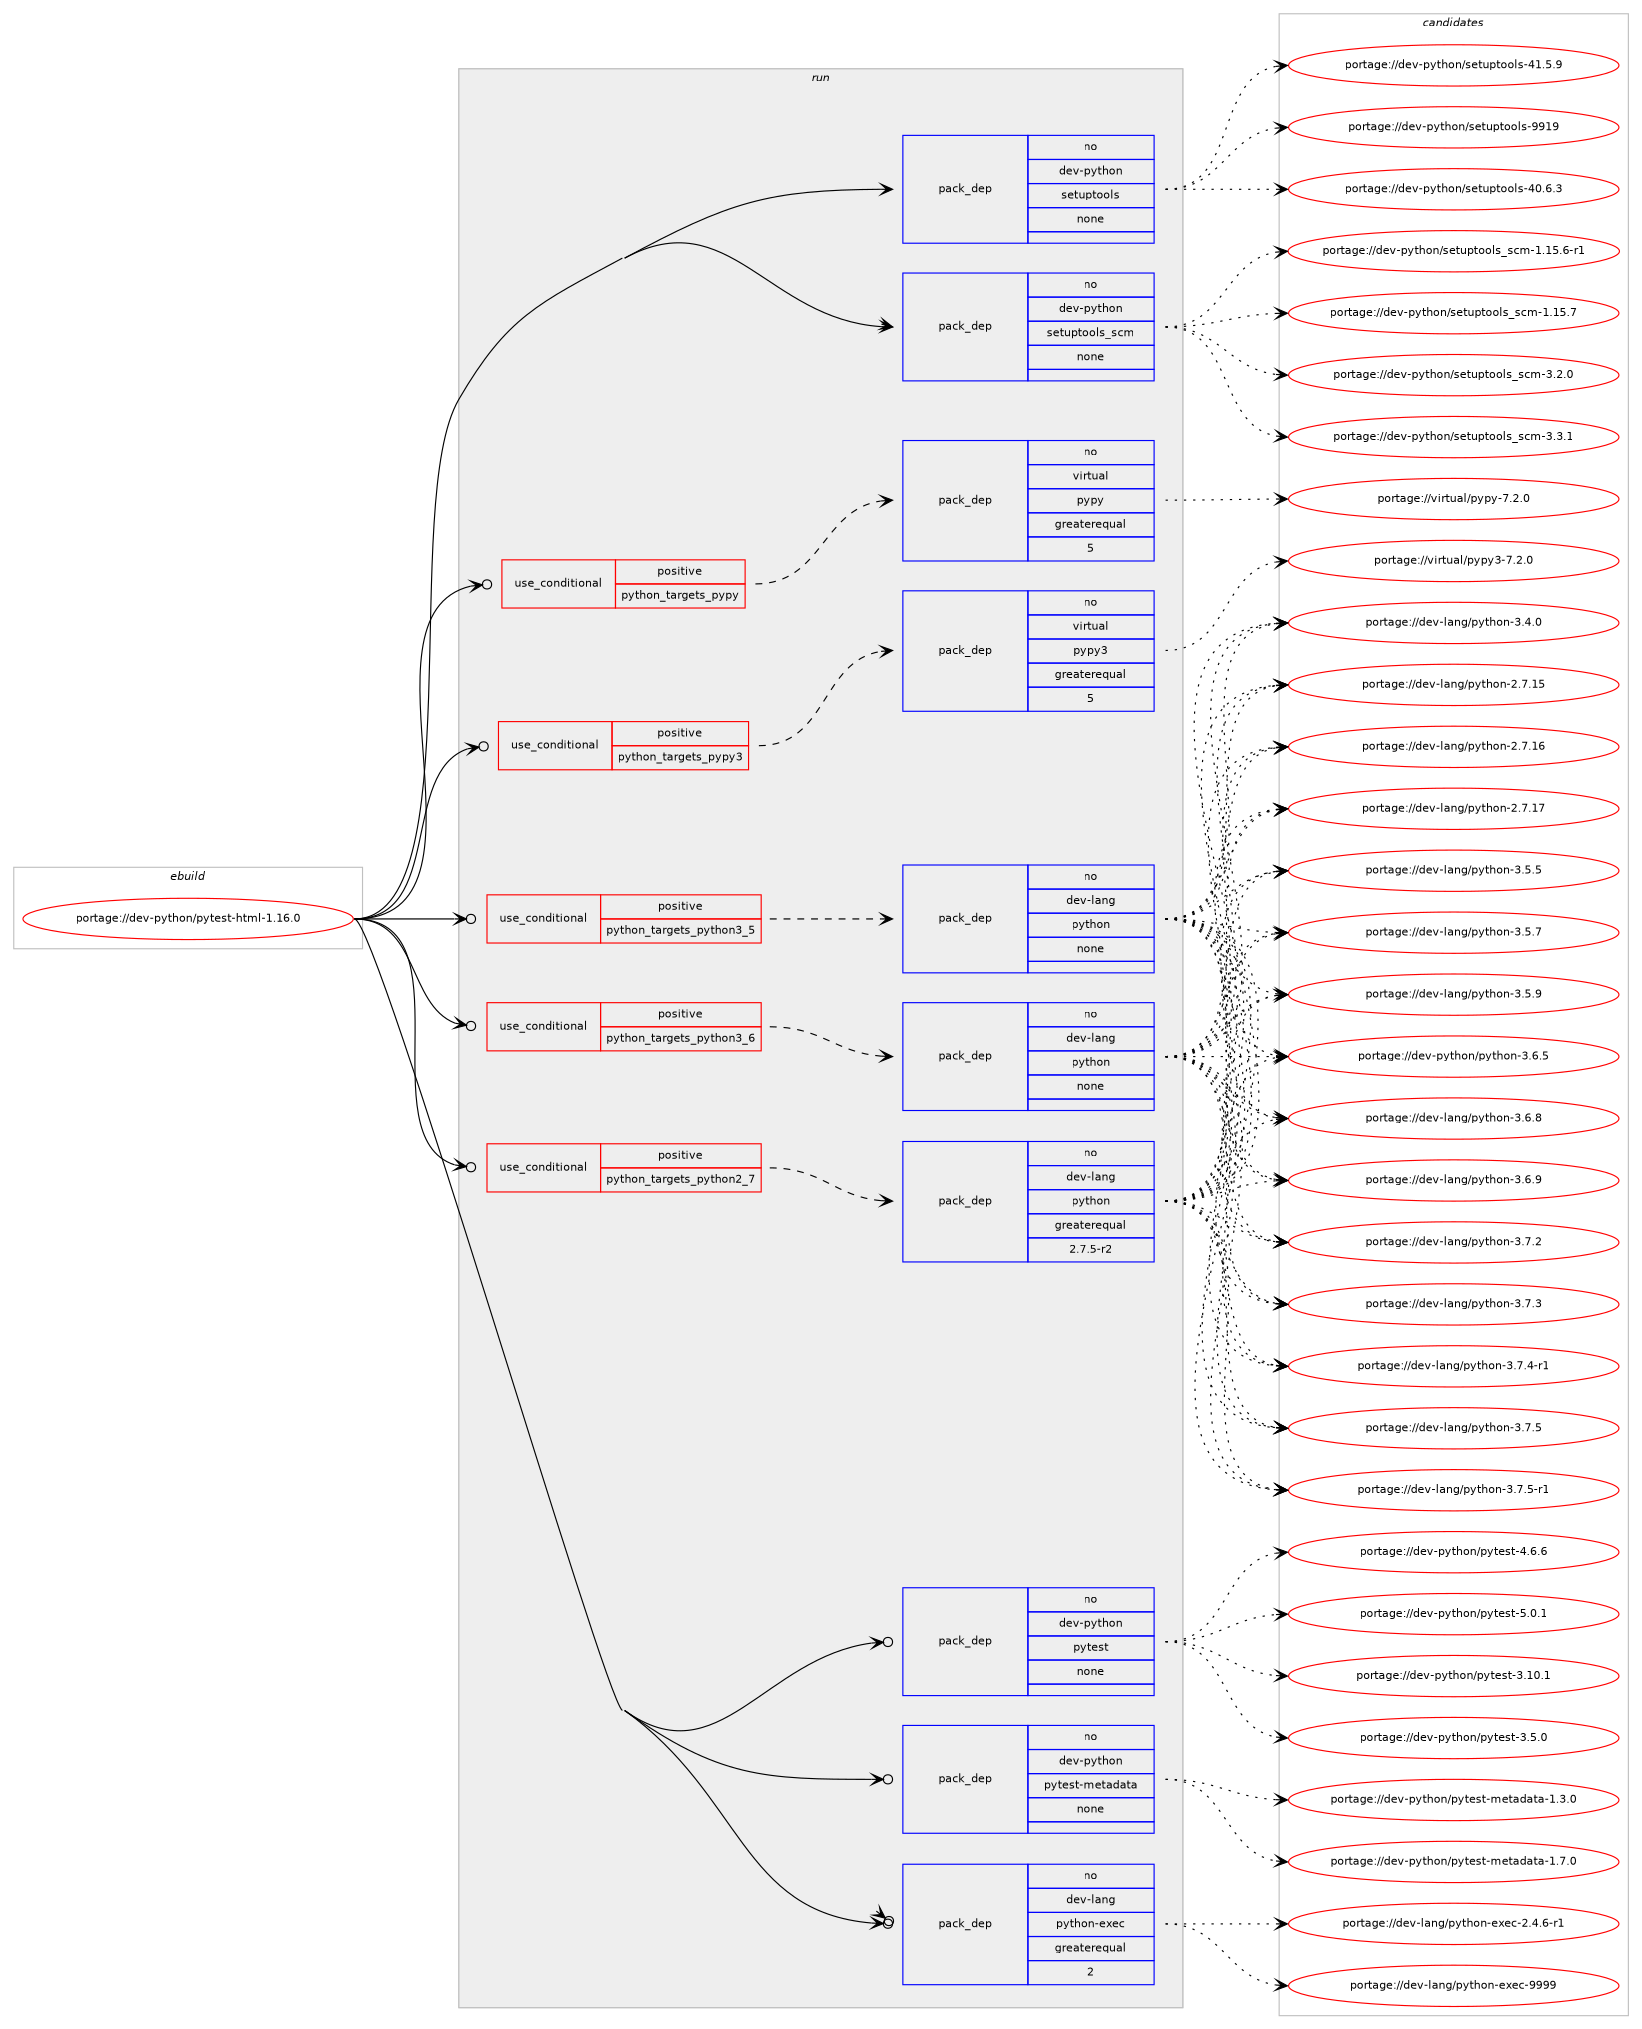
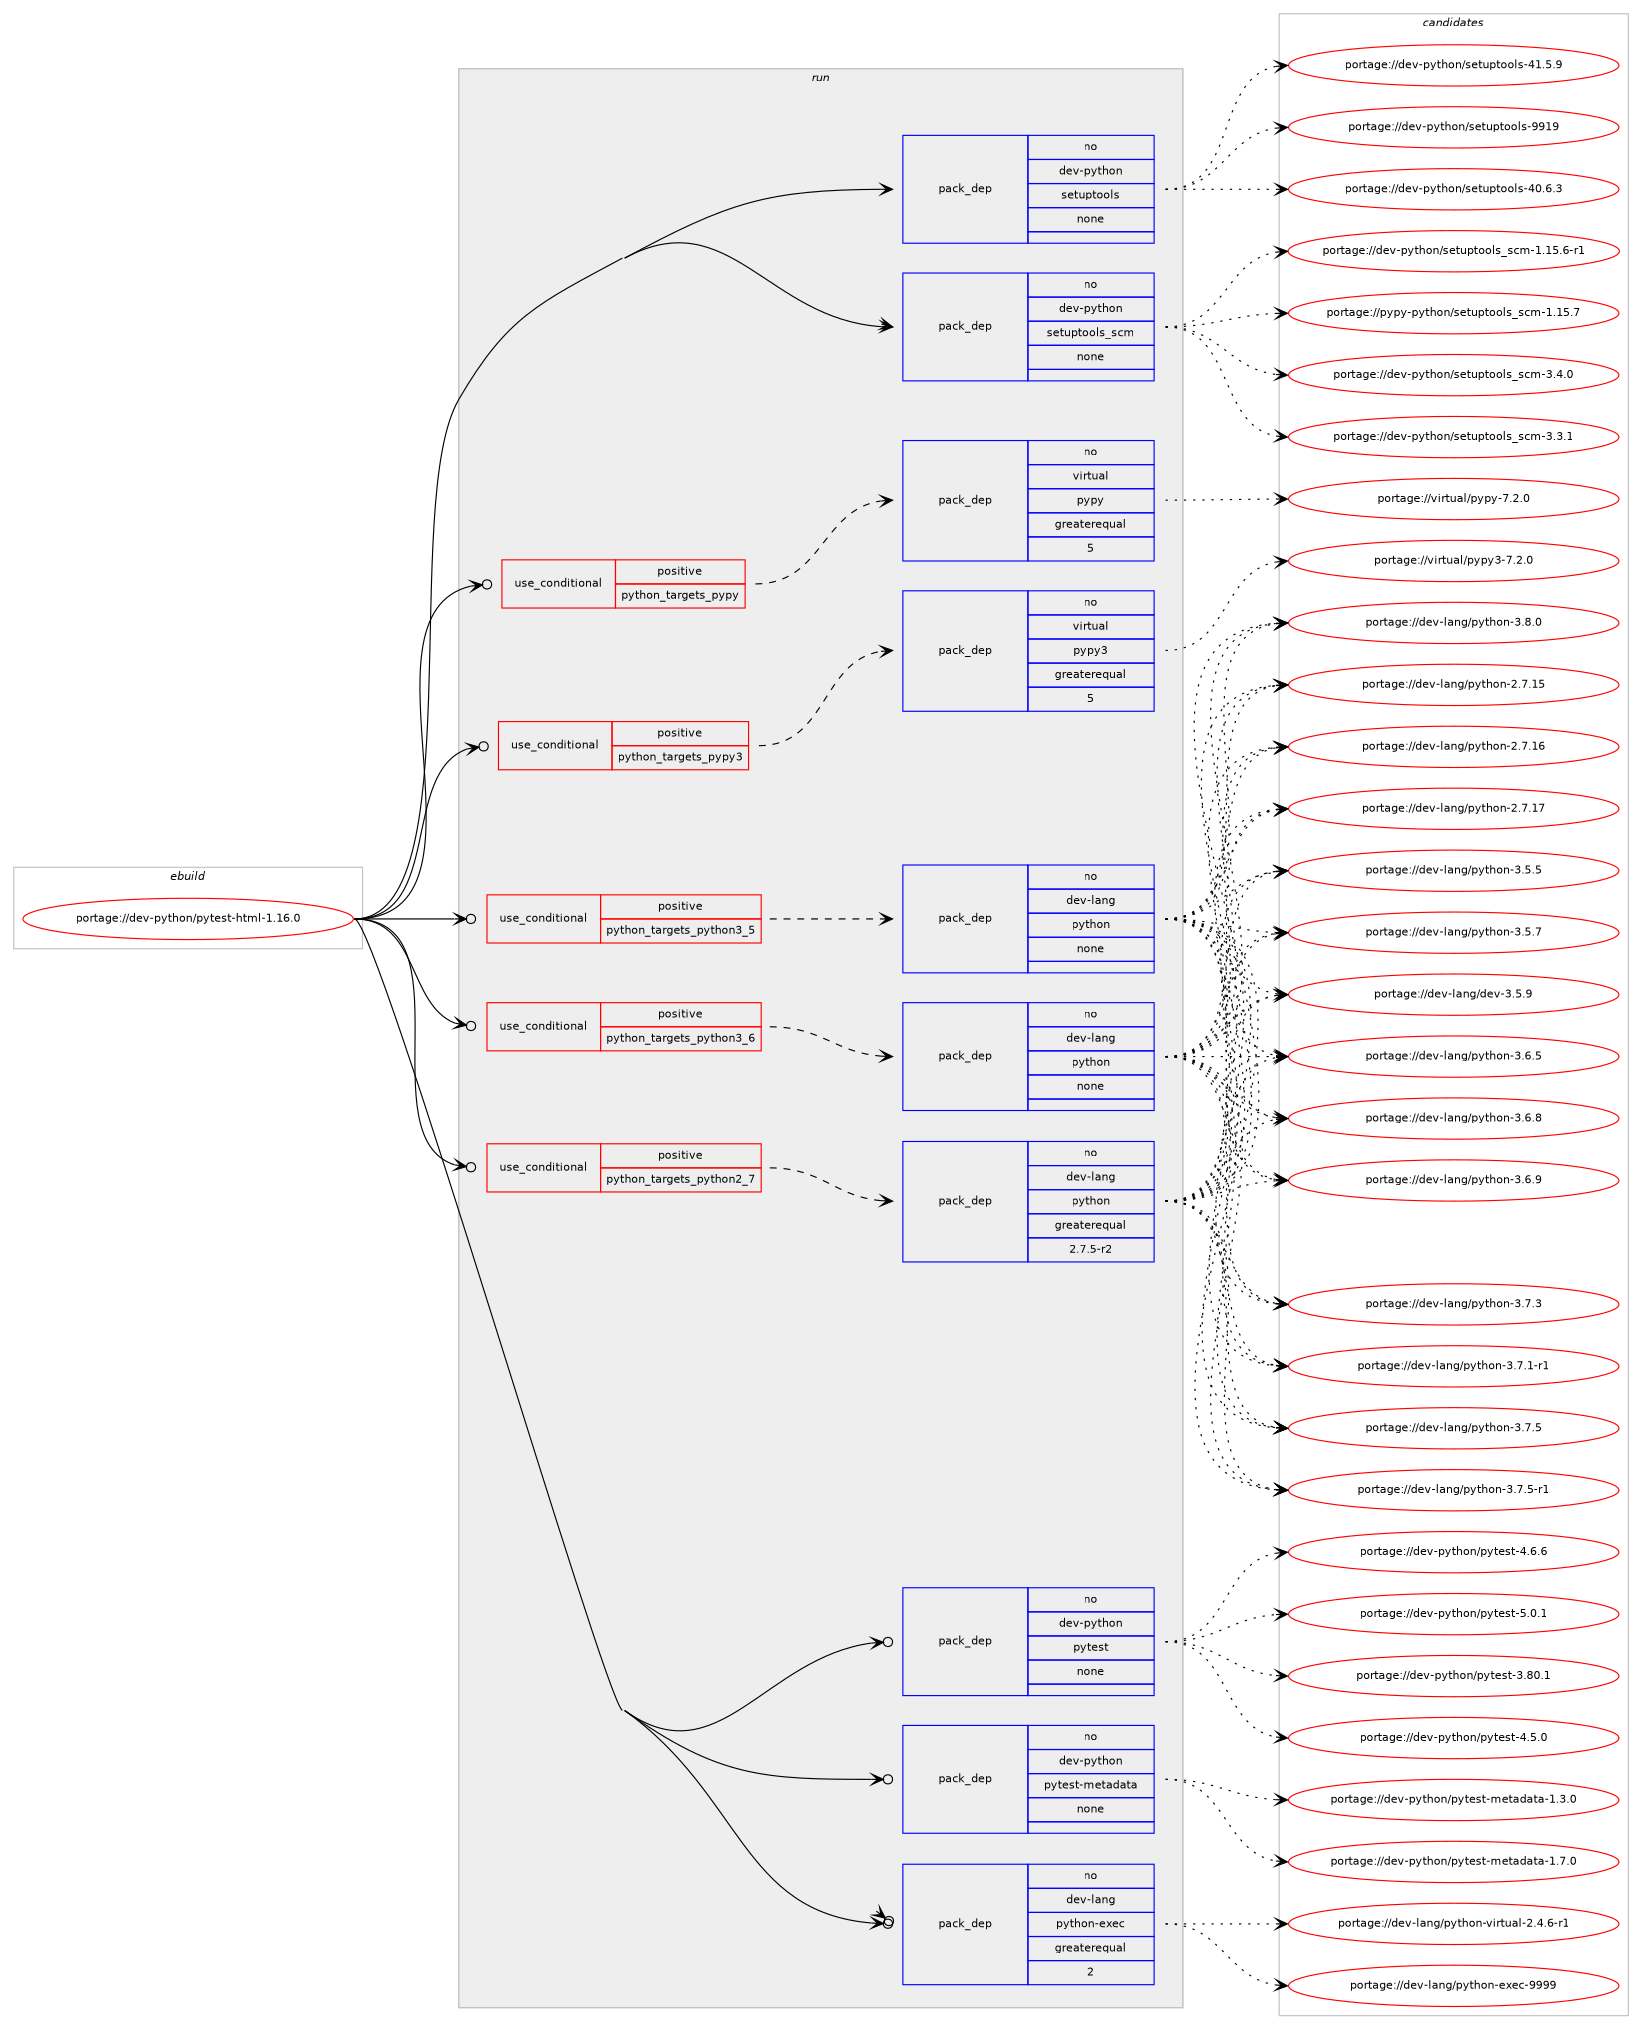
(1454, 313) -> (1454, 313)
(1454, 375) -> (1454, 375)
(1454, 623) -> (1454, 623)
(1454, 995) -> (1454, 995)
(1454, 1057) -> (1454, 1057)
(1454, 1242) -> none
(1454, 1366) -> (1454, 1366)
(1454, 1676) -> (1454, 1676)
(1454, 1738) -> (1454, 1738)
(1454, 1924) -> (1454, 1924)
